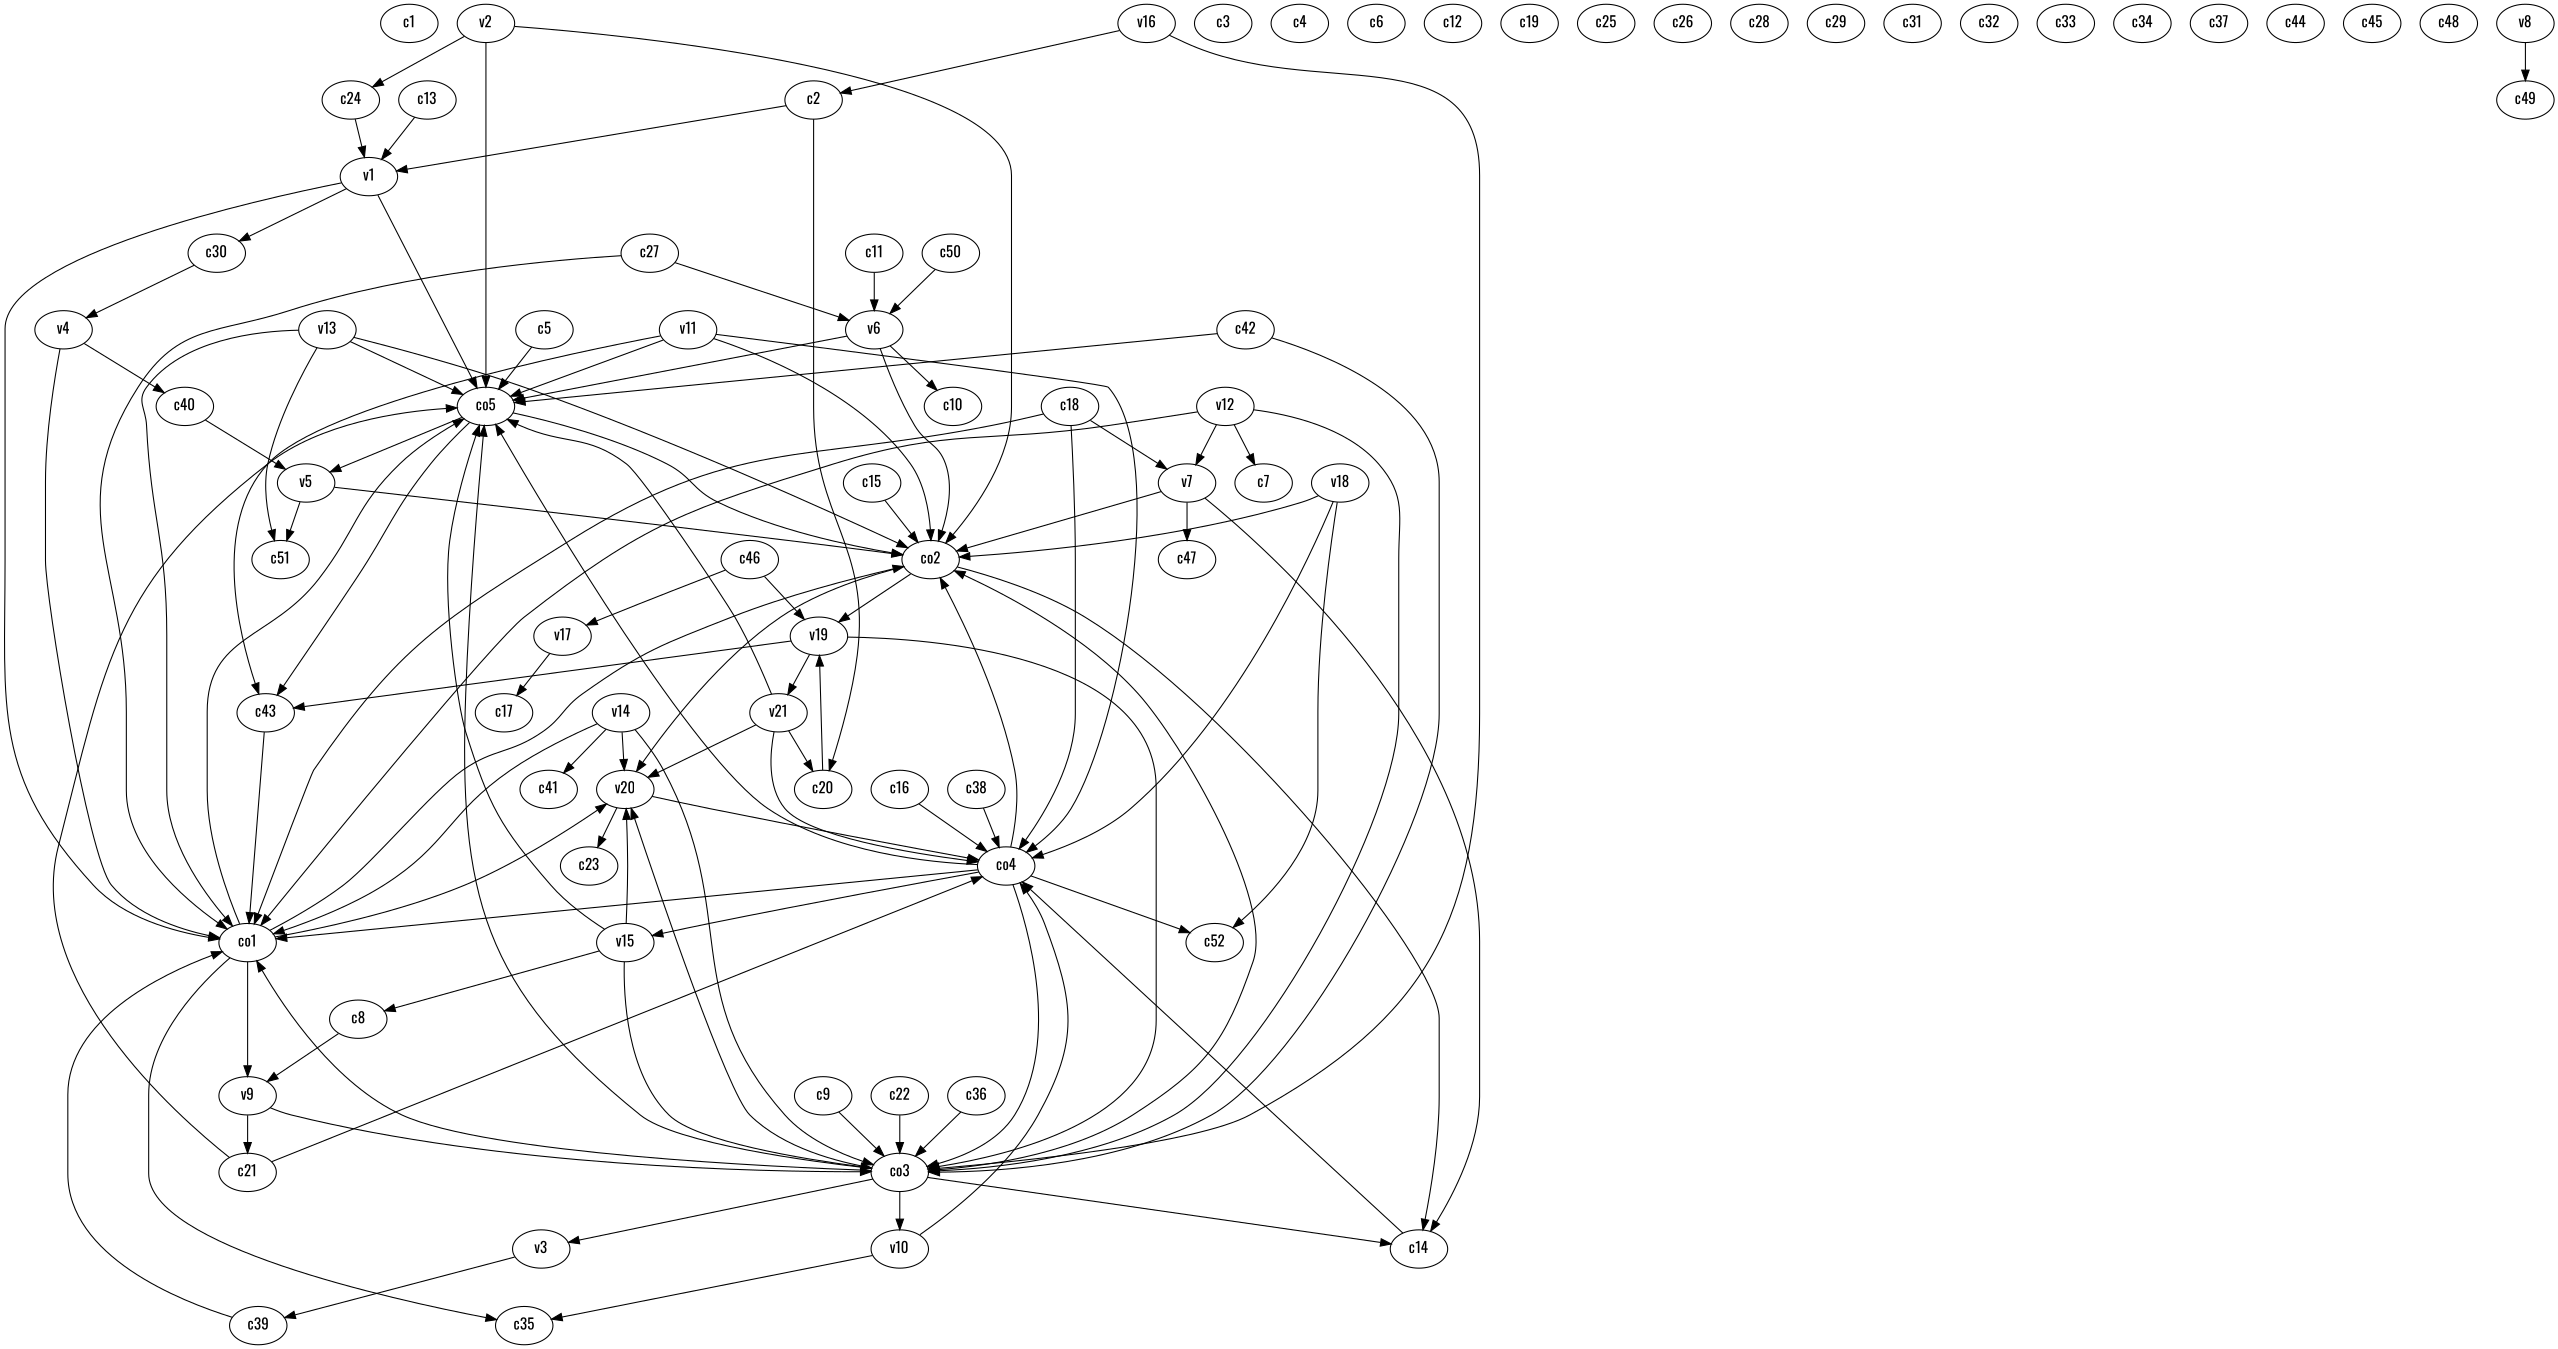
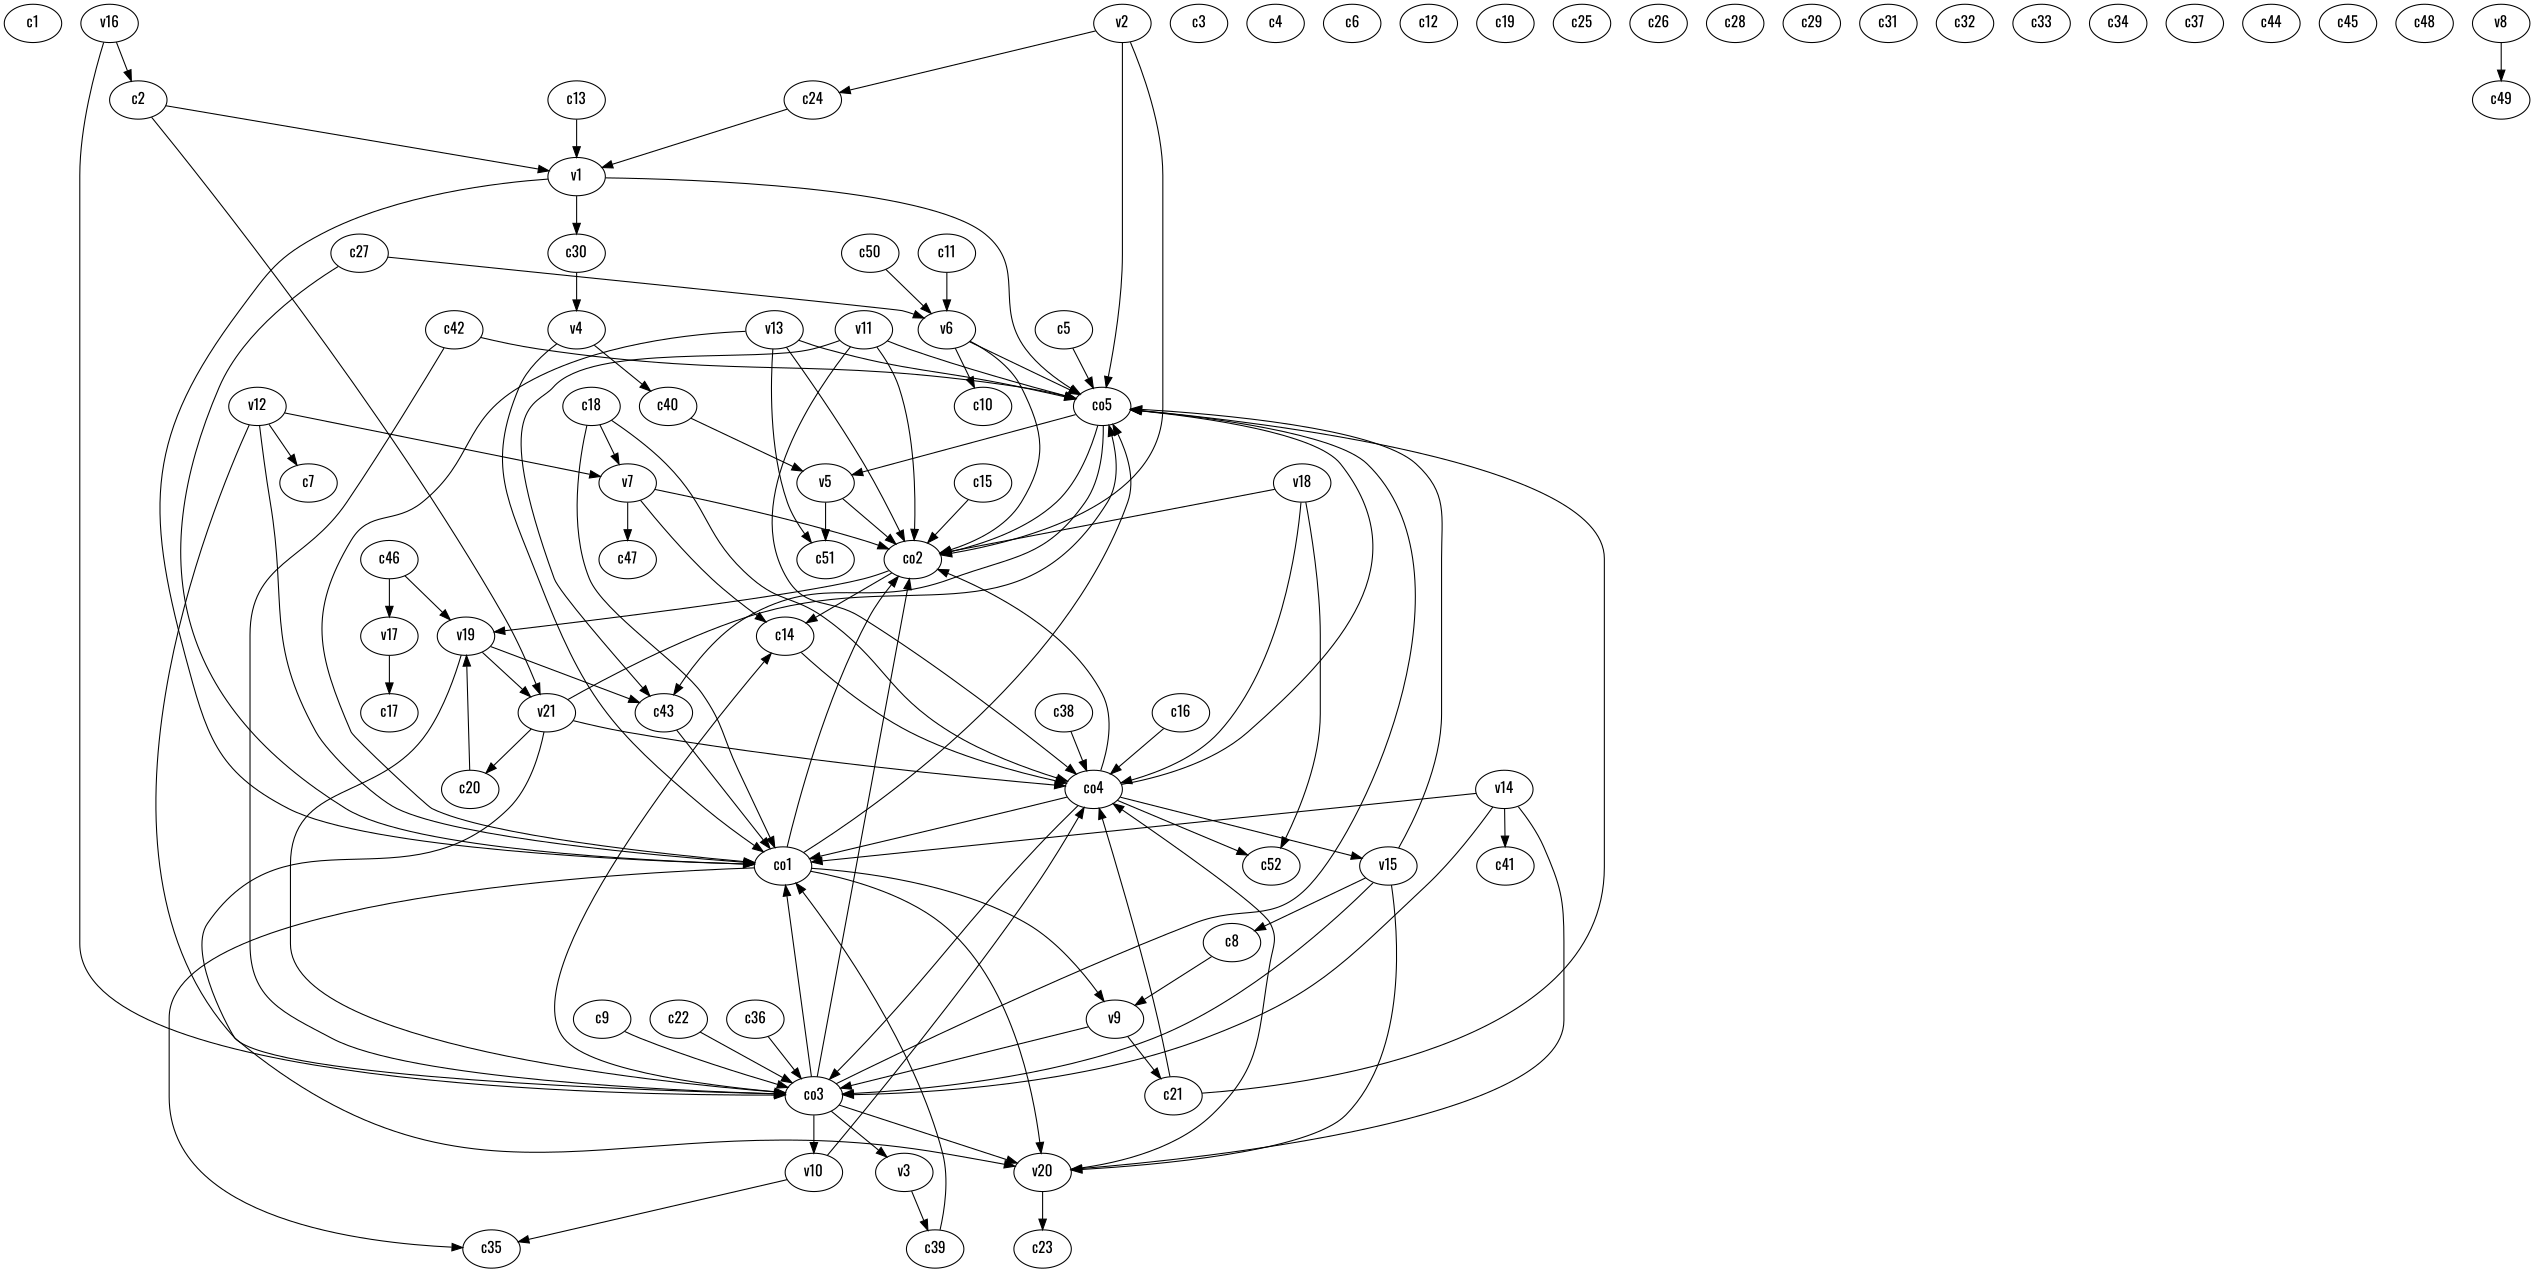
(816, 444) -> (359, 391)
(754, 638) -> none
